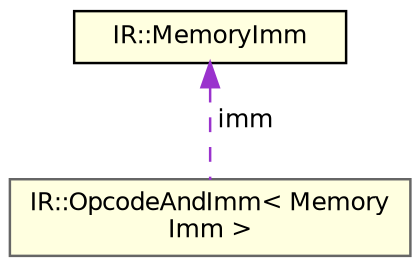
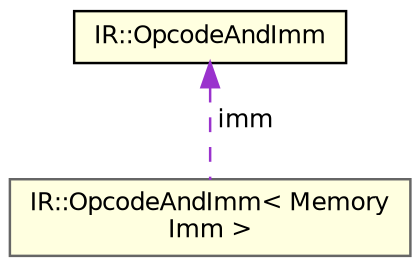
(210, 37) -> (210, 37)
